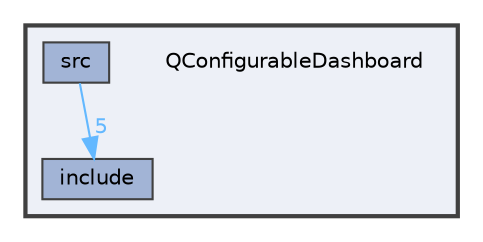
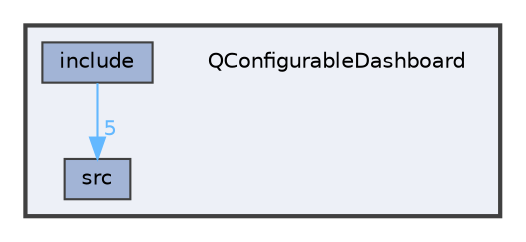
(85, 110) -> (97, 110)
